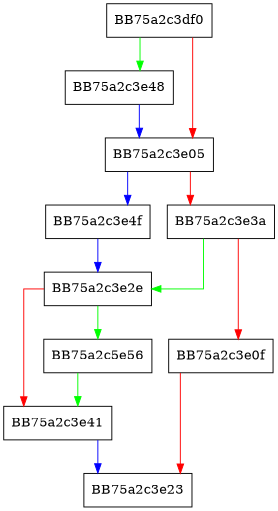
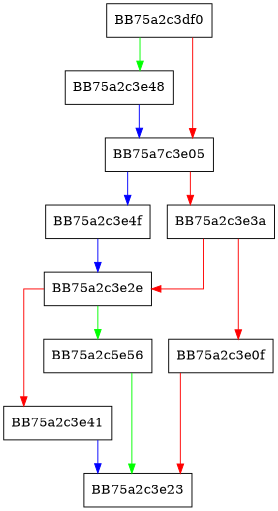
(159, 155) -> (159, 155)
(203, 285) -> (203, 285)
(78, 385) -> (132, 419)
